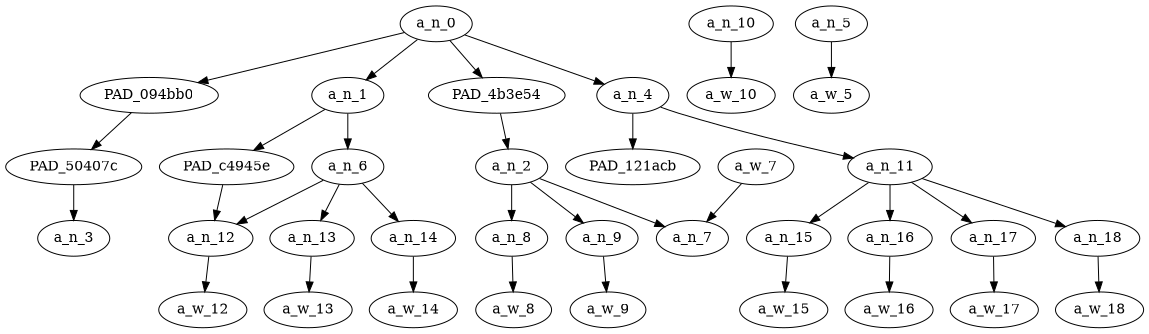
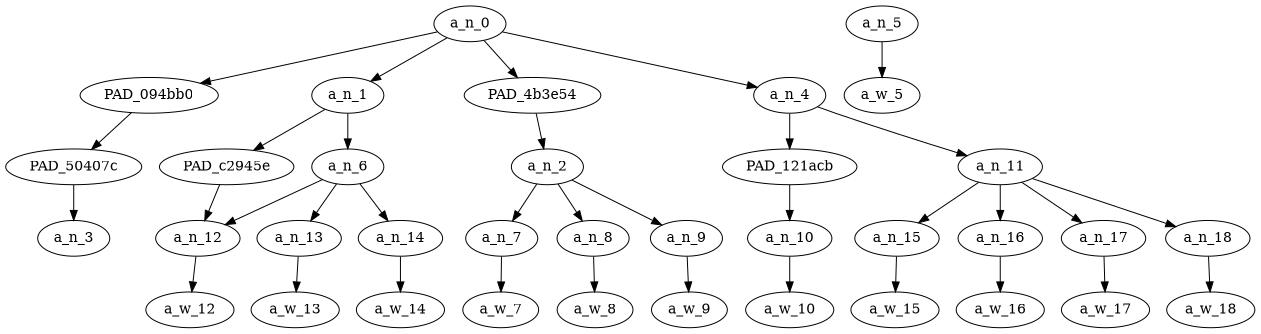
(227, 167) -> (227, 167)
none -> (790, 198)
(728, 199) -> (501, 269)
